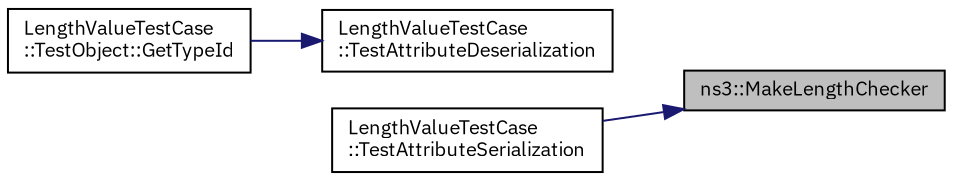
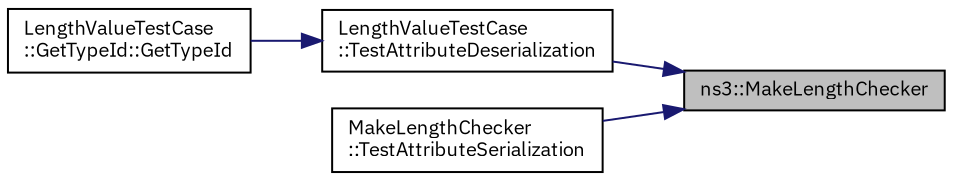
(129, 41) -> (129, 41)
none -> (638, 65)
(467, 140) -> (467, 140)
